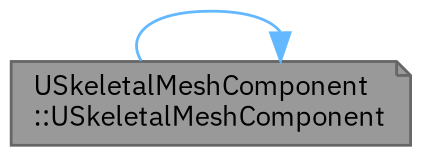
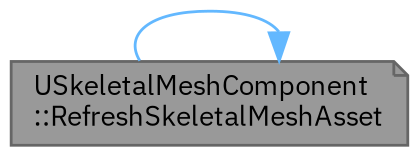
(211, 103) -> (209, 103)
